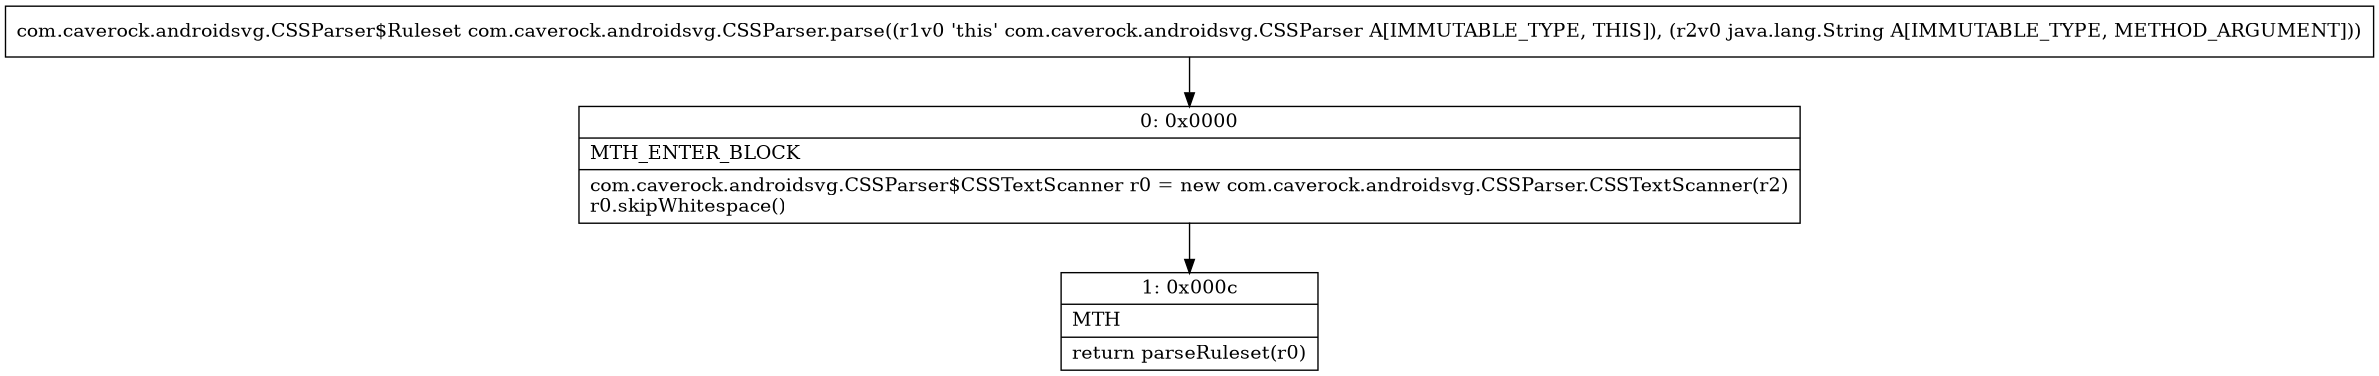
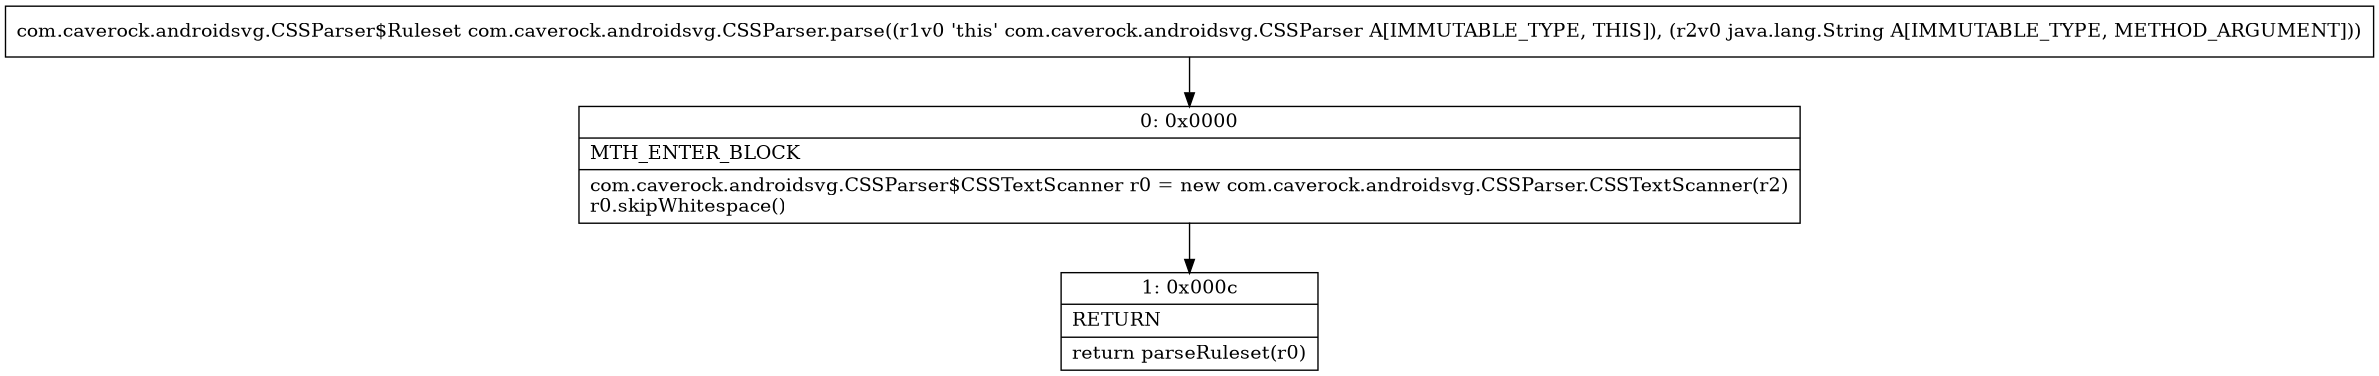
(1097, 320) -> (1117, 320)
